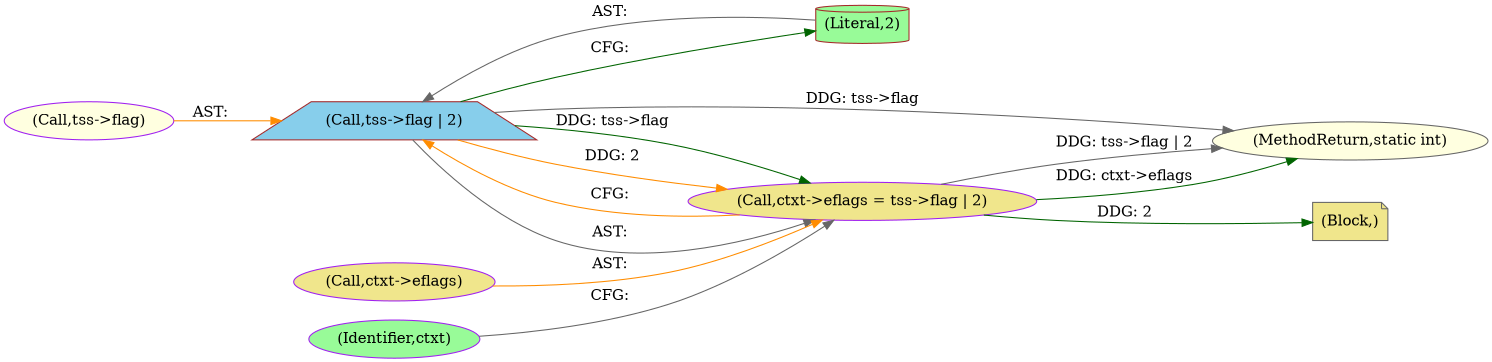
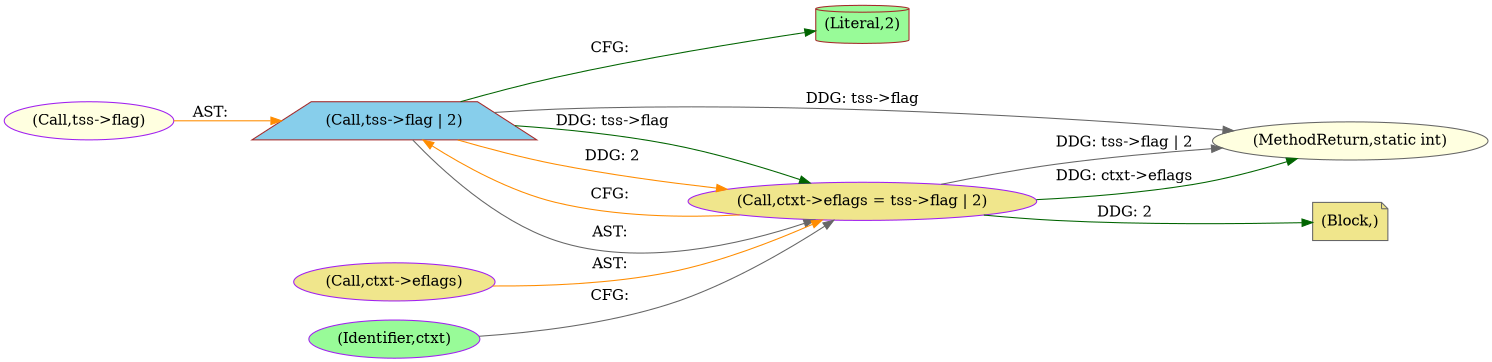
(616, 25) -> none
